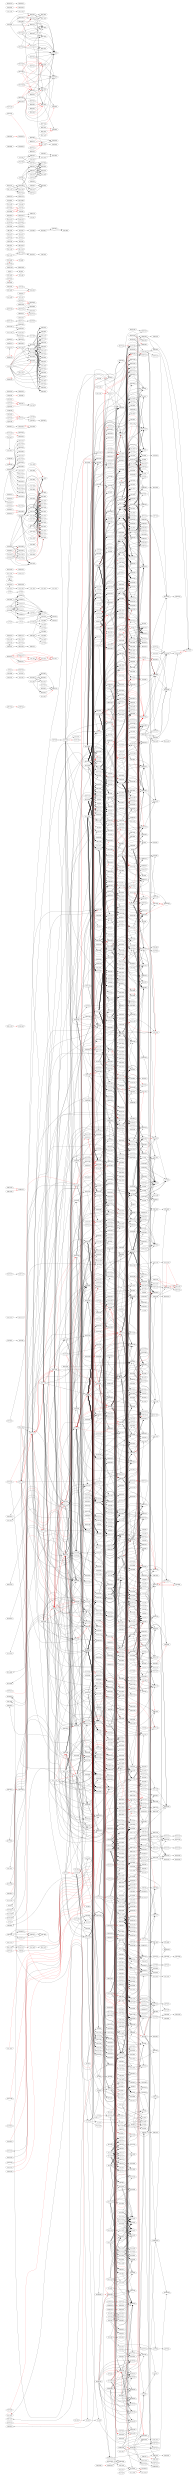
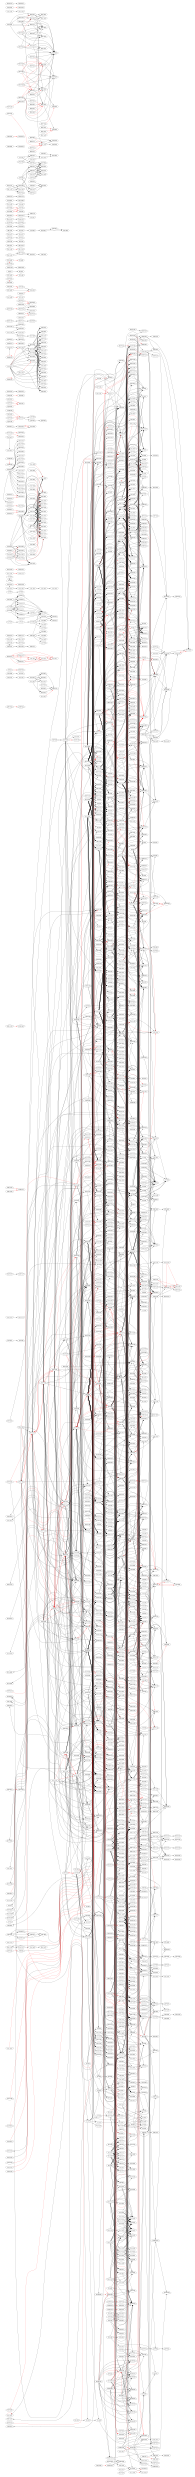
(32, 405) -> none
